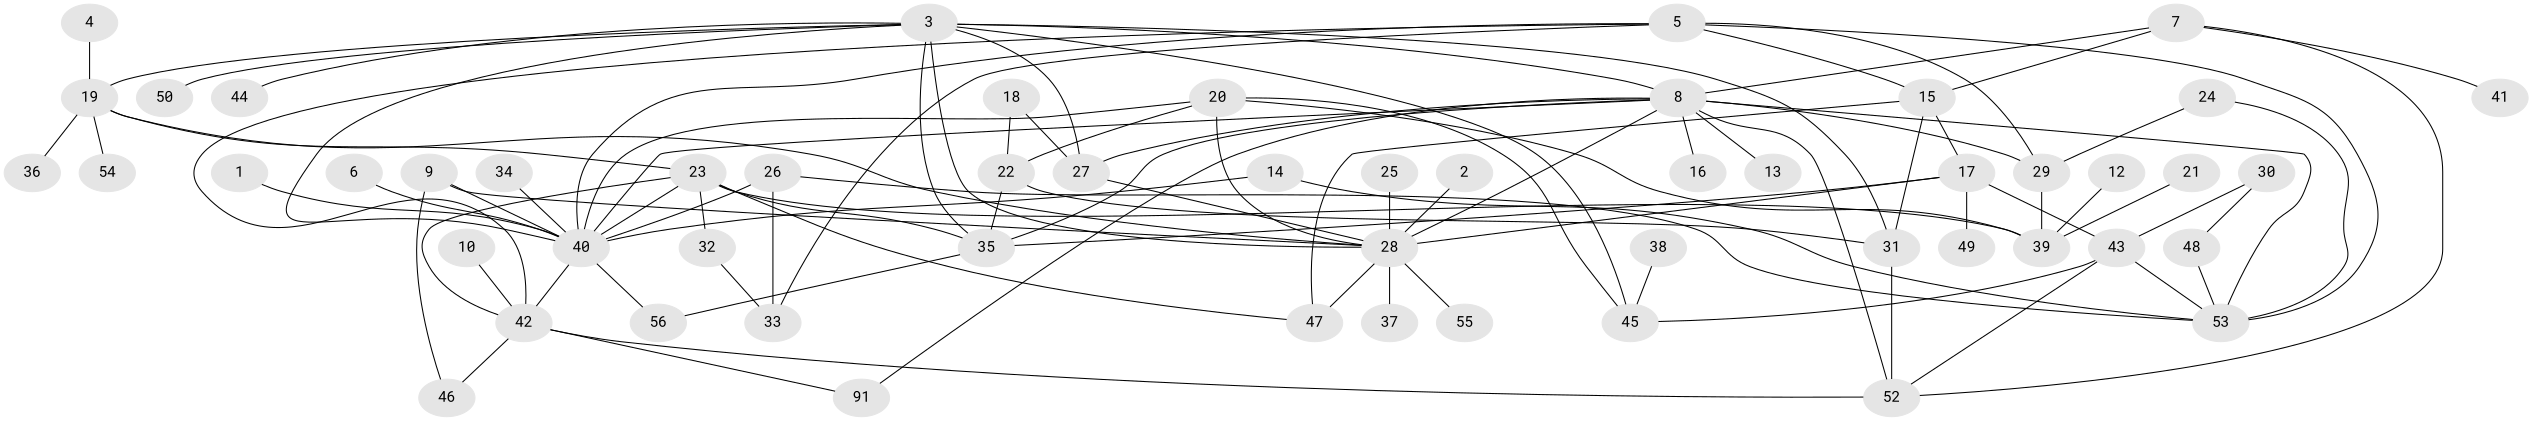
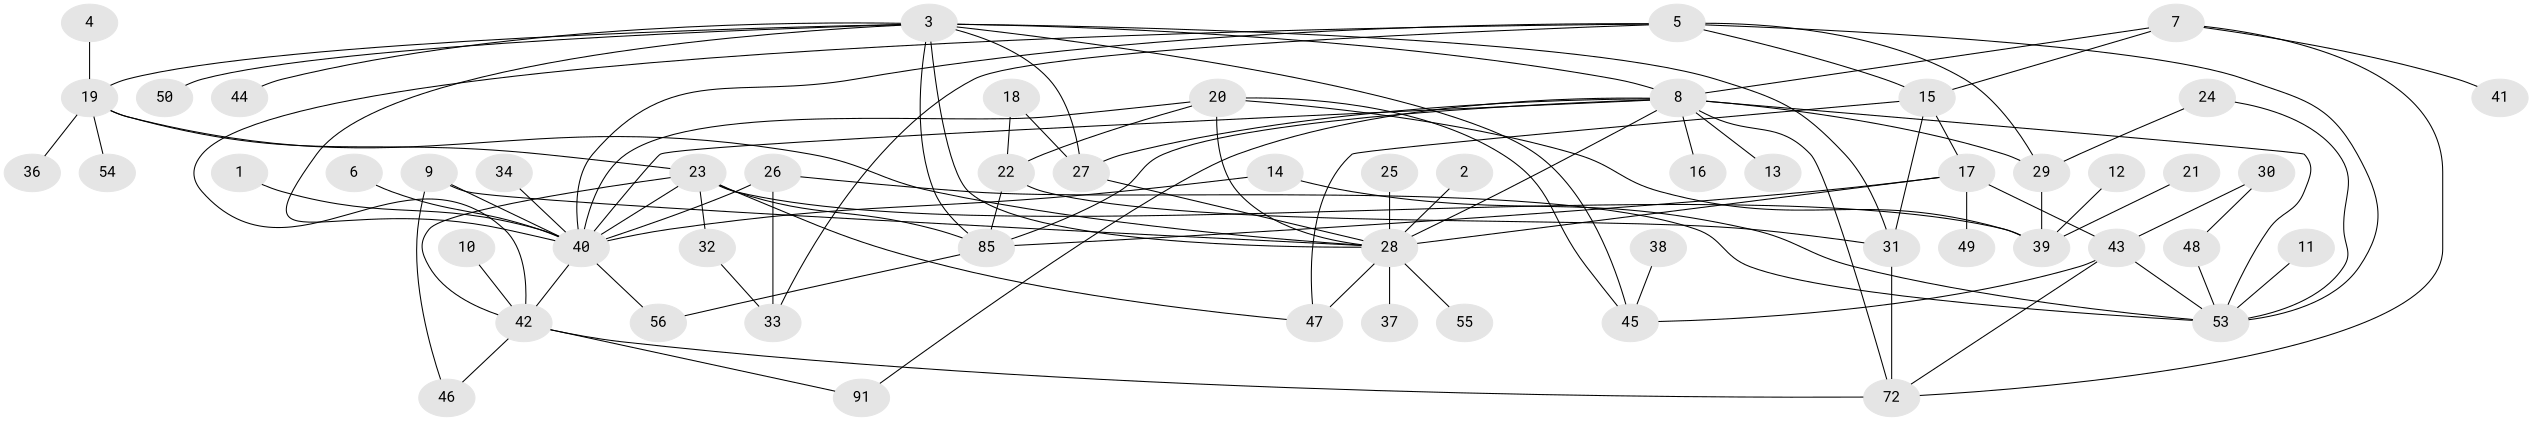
(986, 248) -> (986, 248)
none -> (2306, 248)
(1892, 398) -> (1892, 398)
